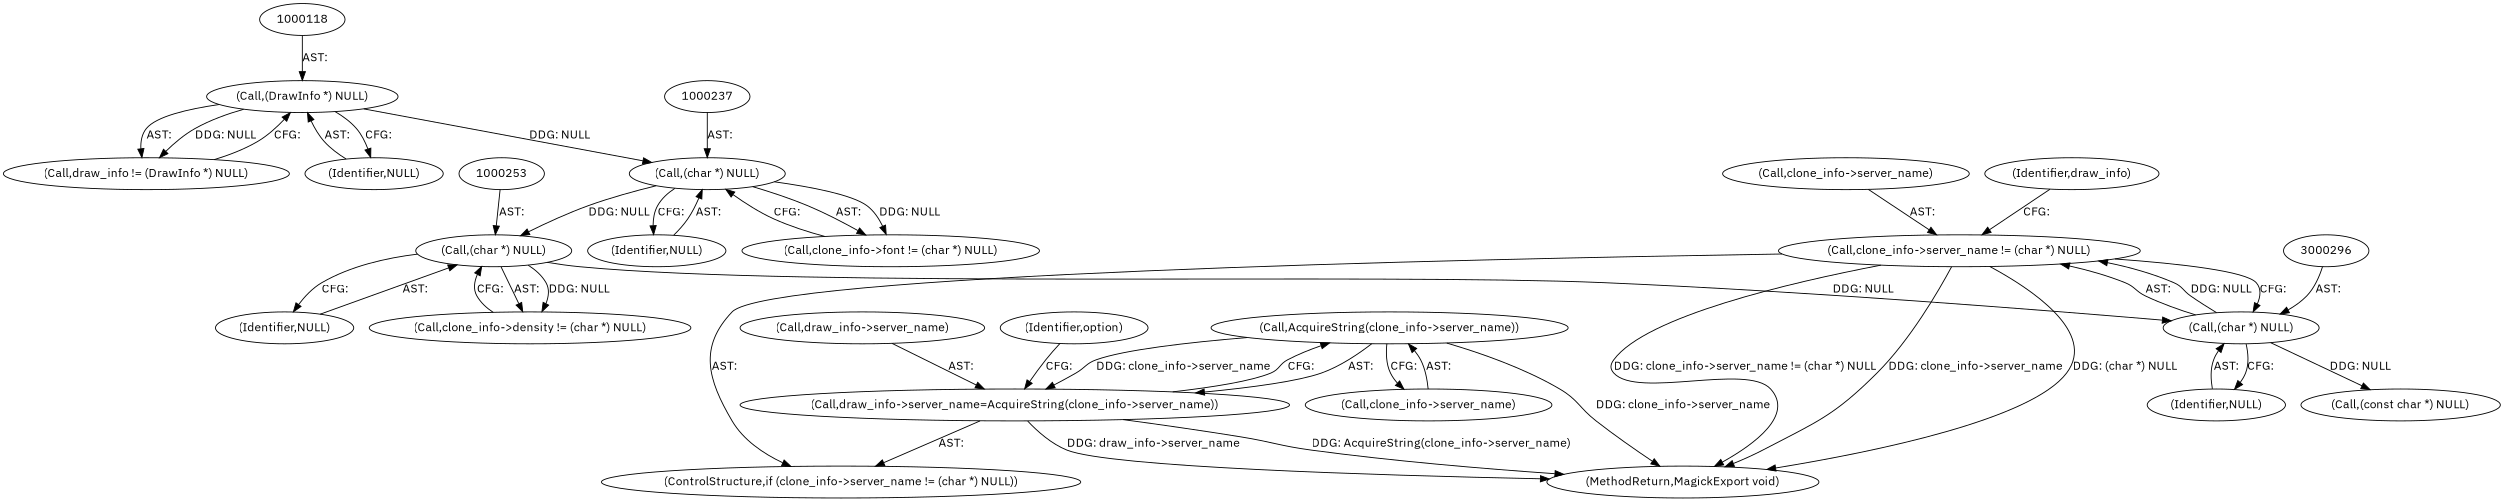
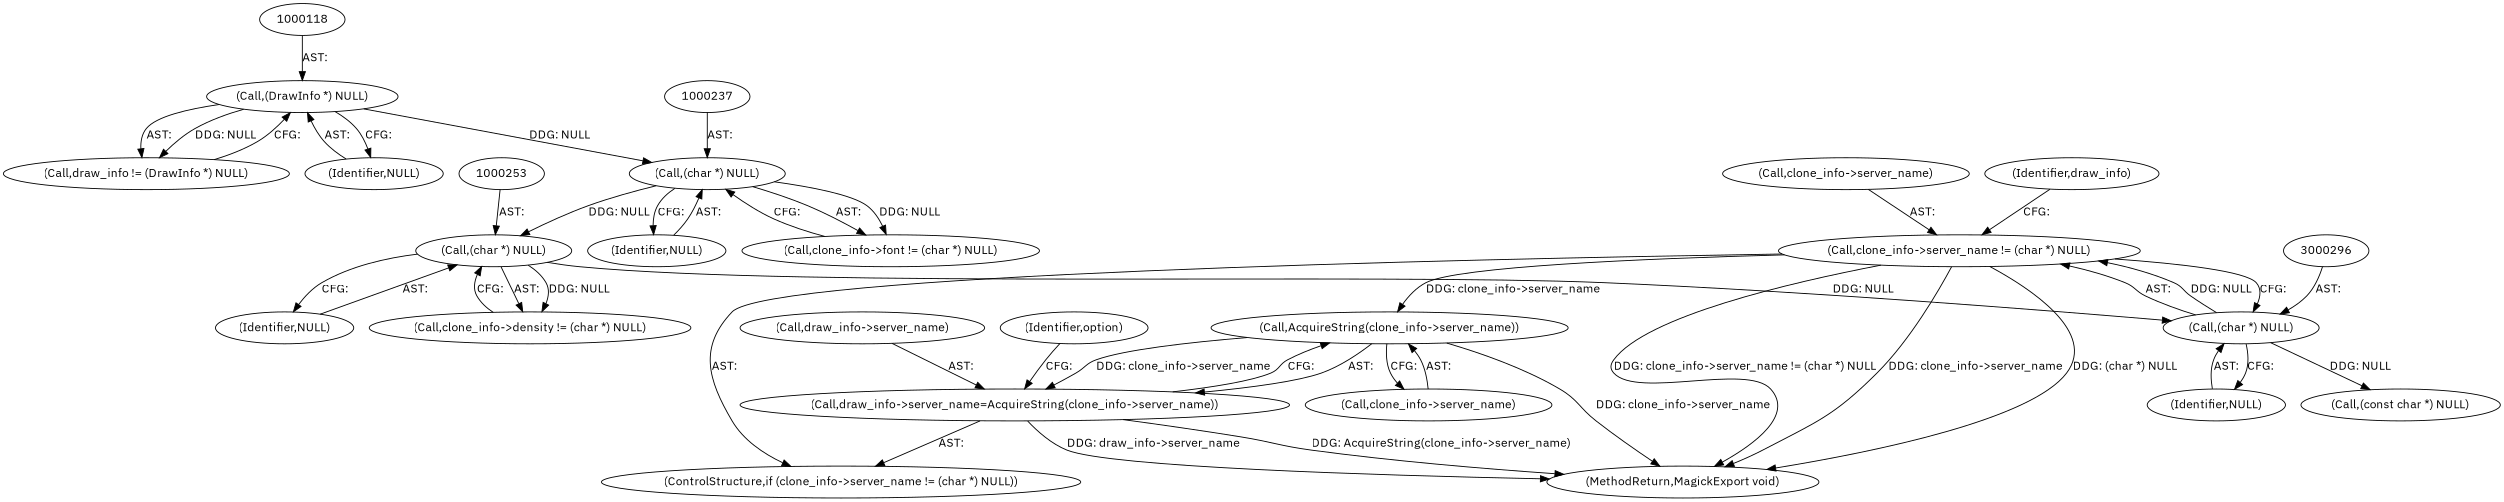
none -> (1579, 263)
